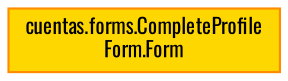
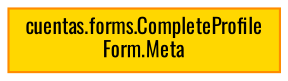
(144, 40) -> (144, 40)
